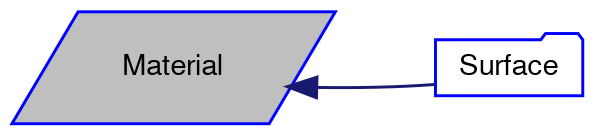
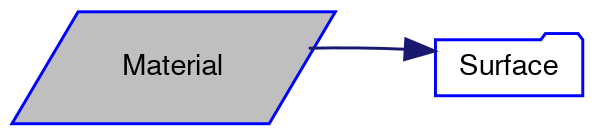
(376, 87) -> (357, 48)
